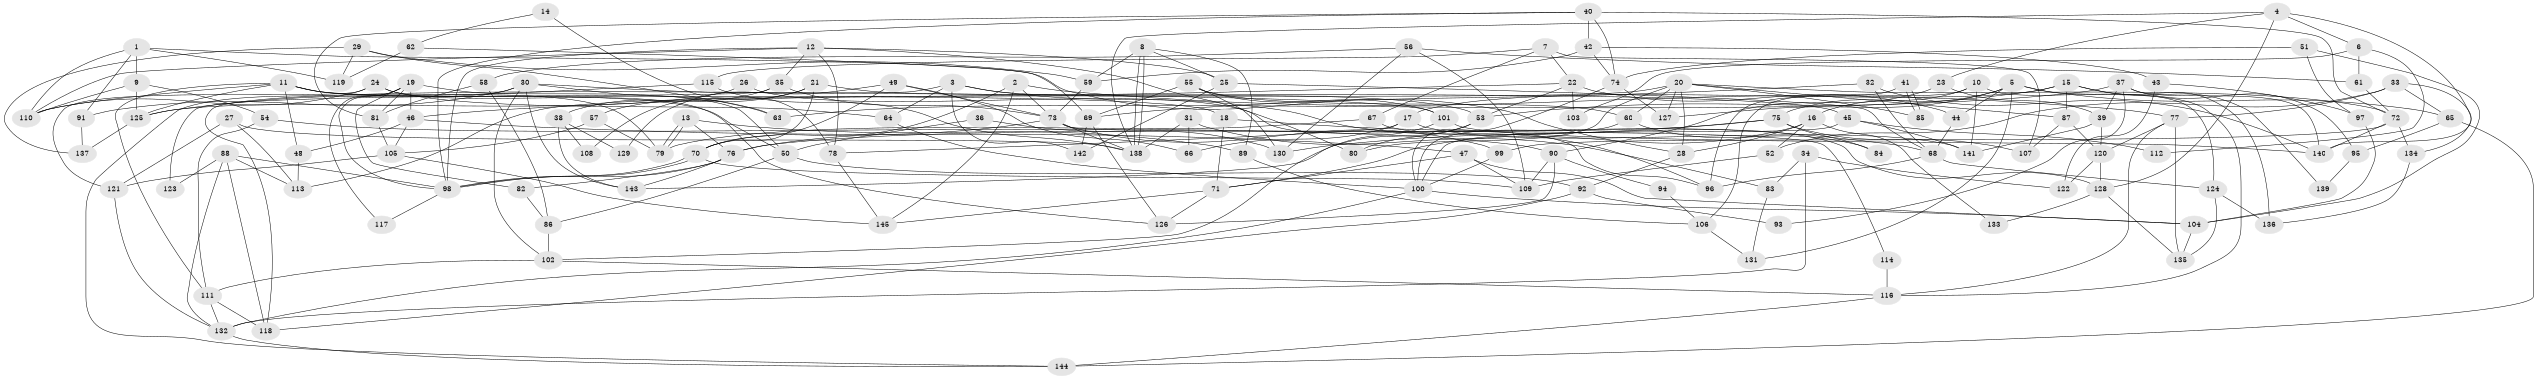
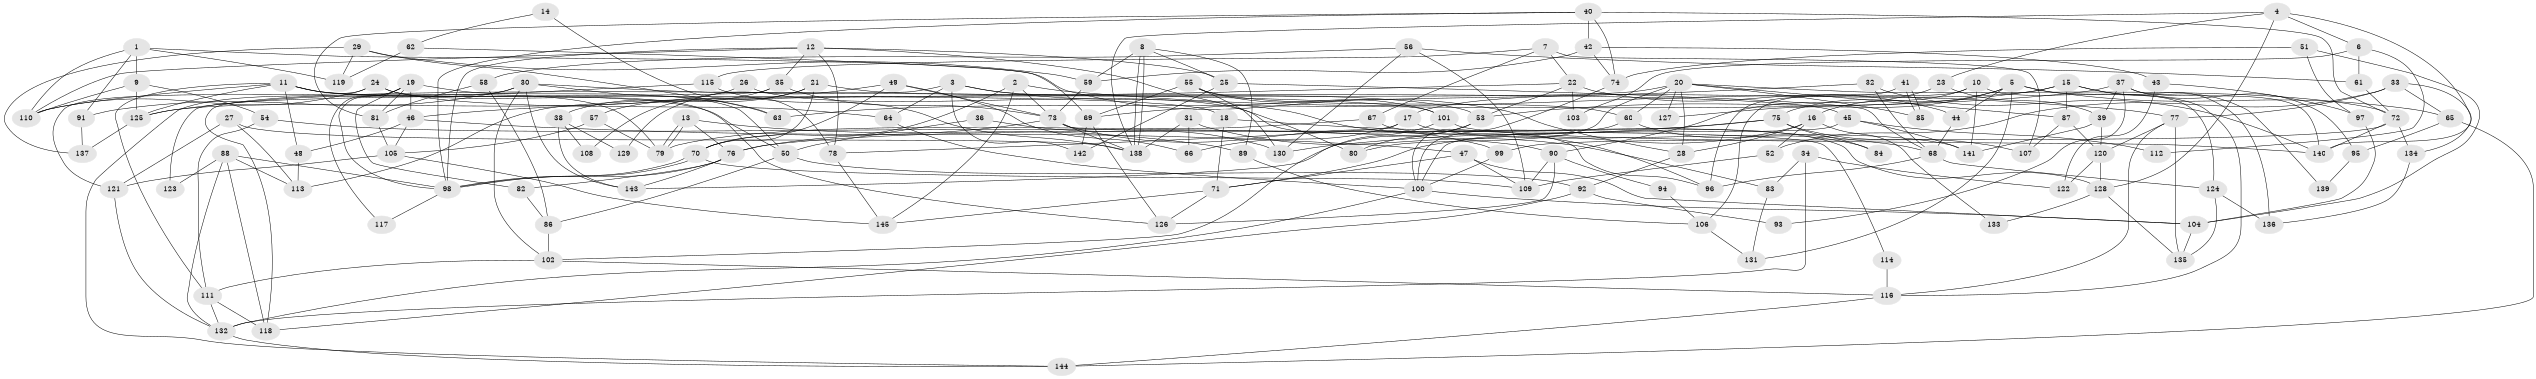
(1640, 100) -> none
